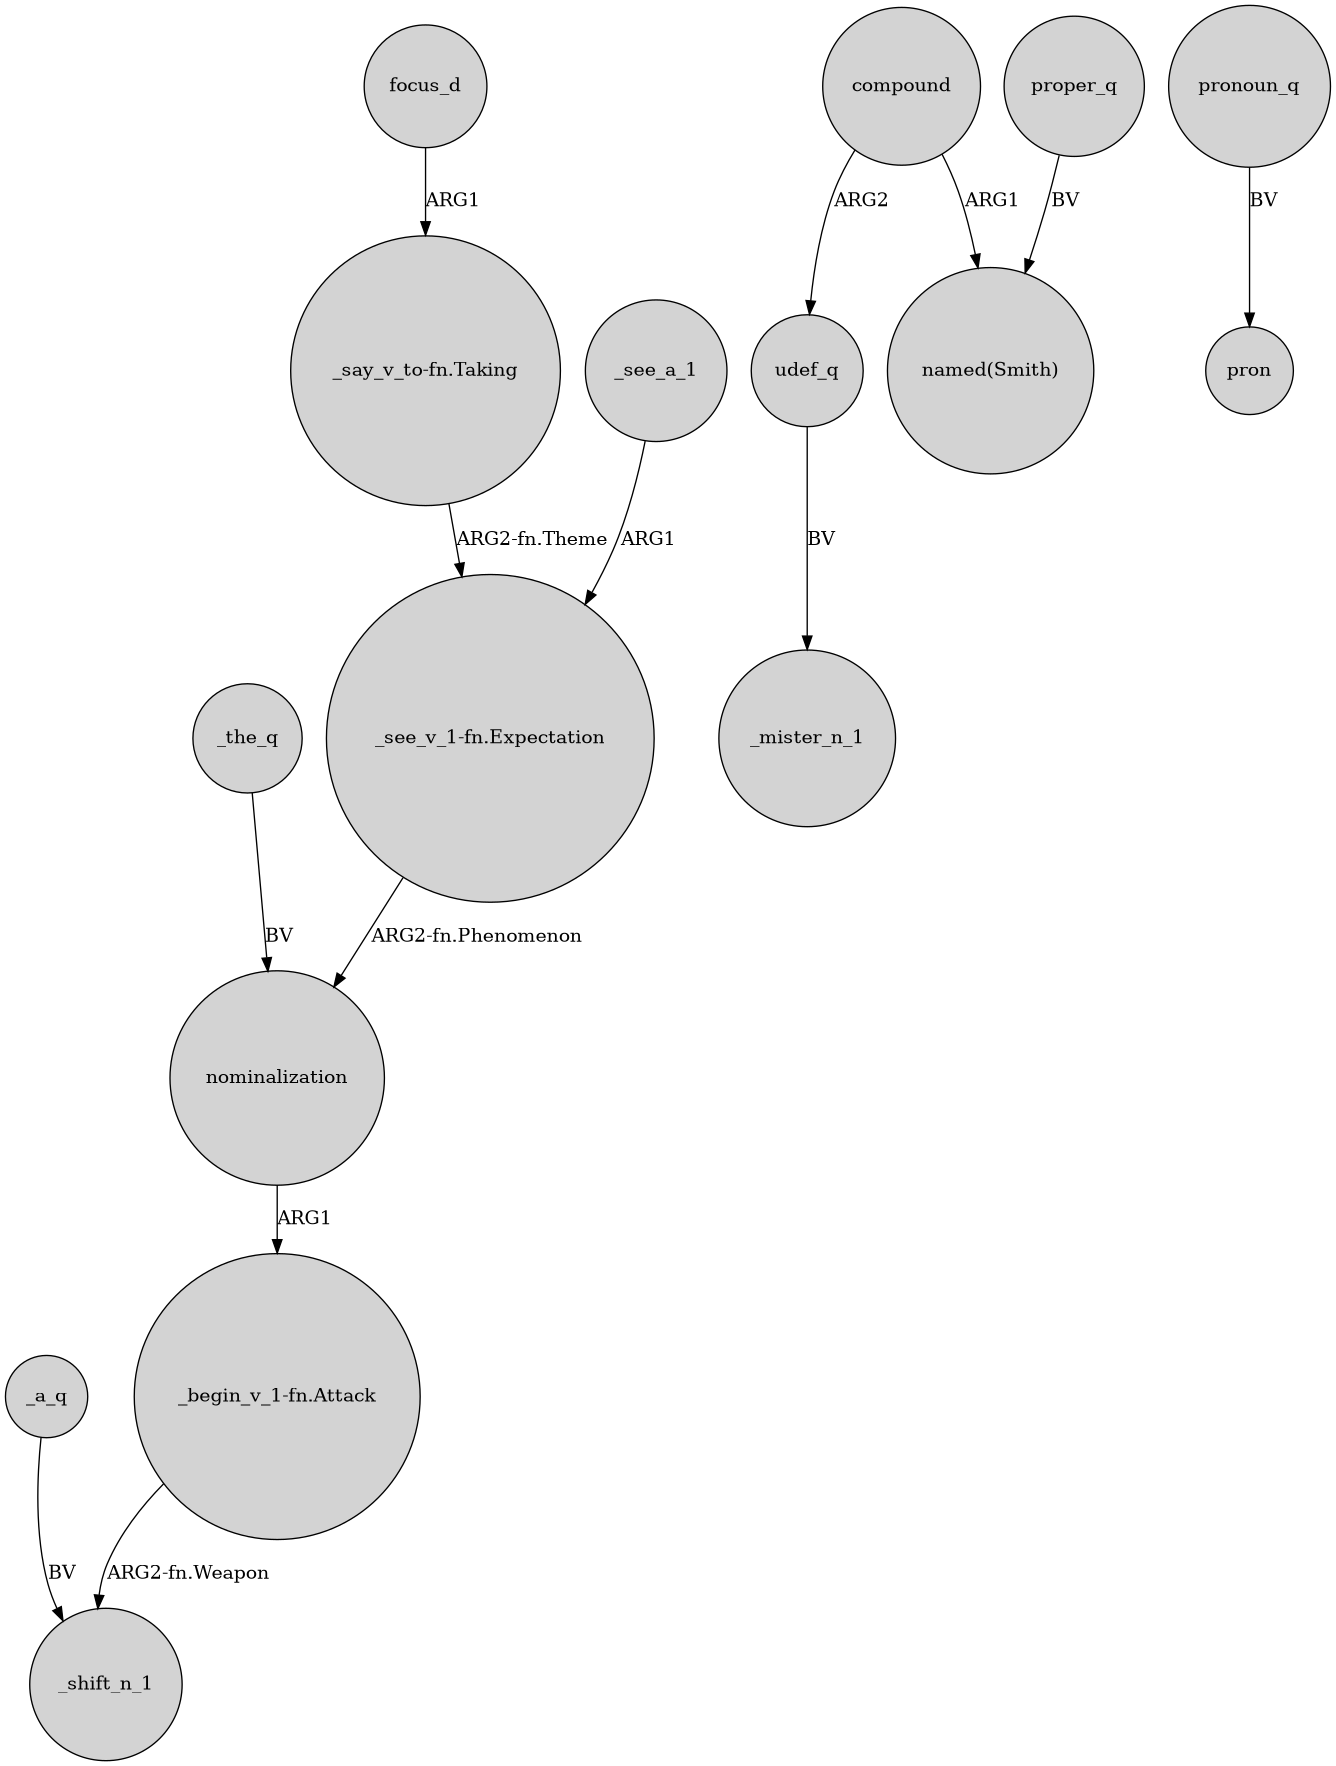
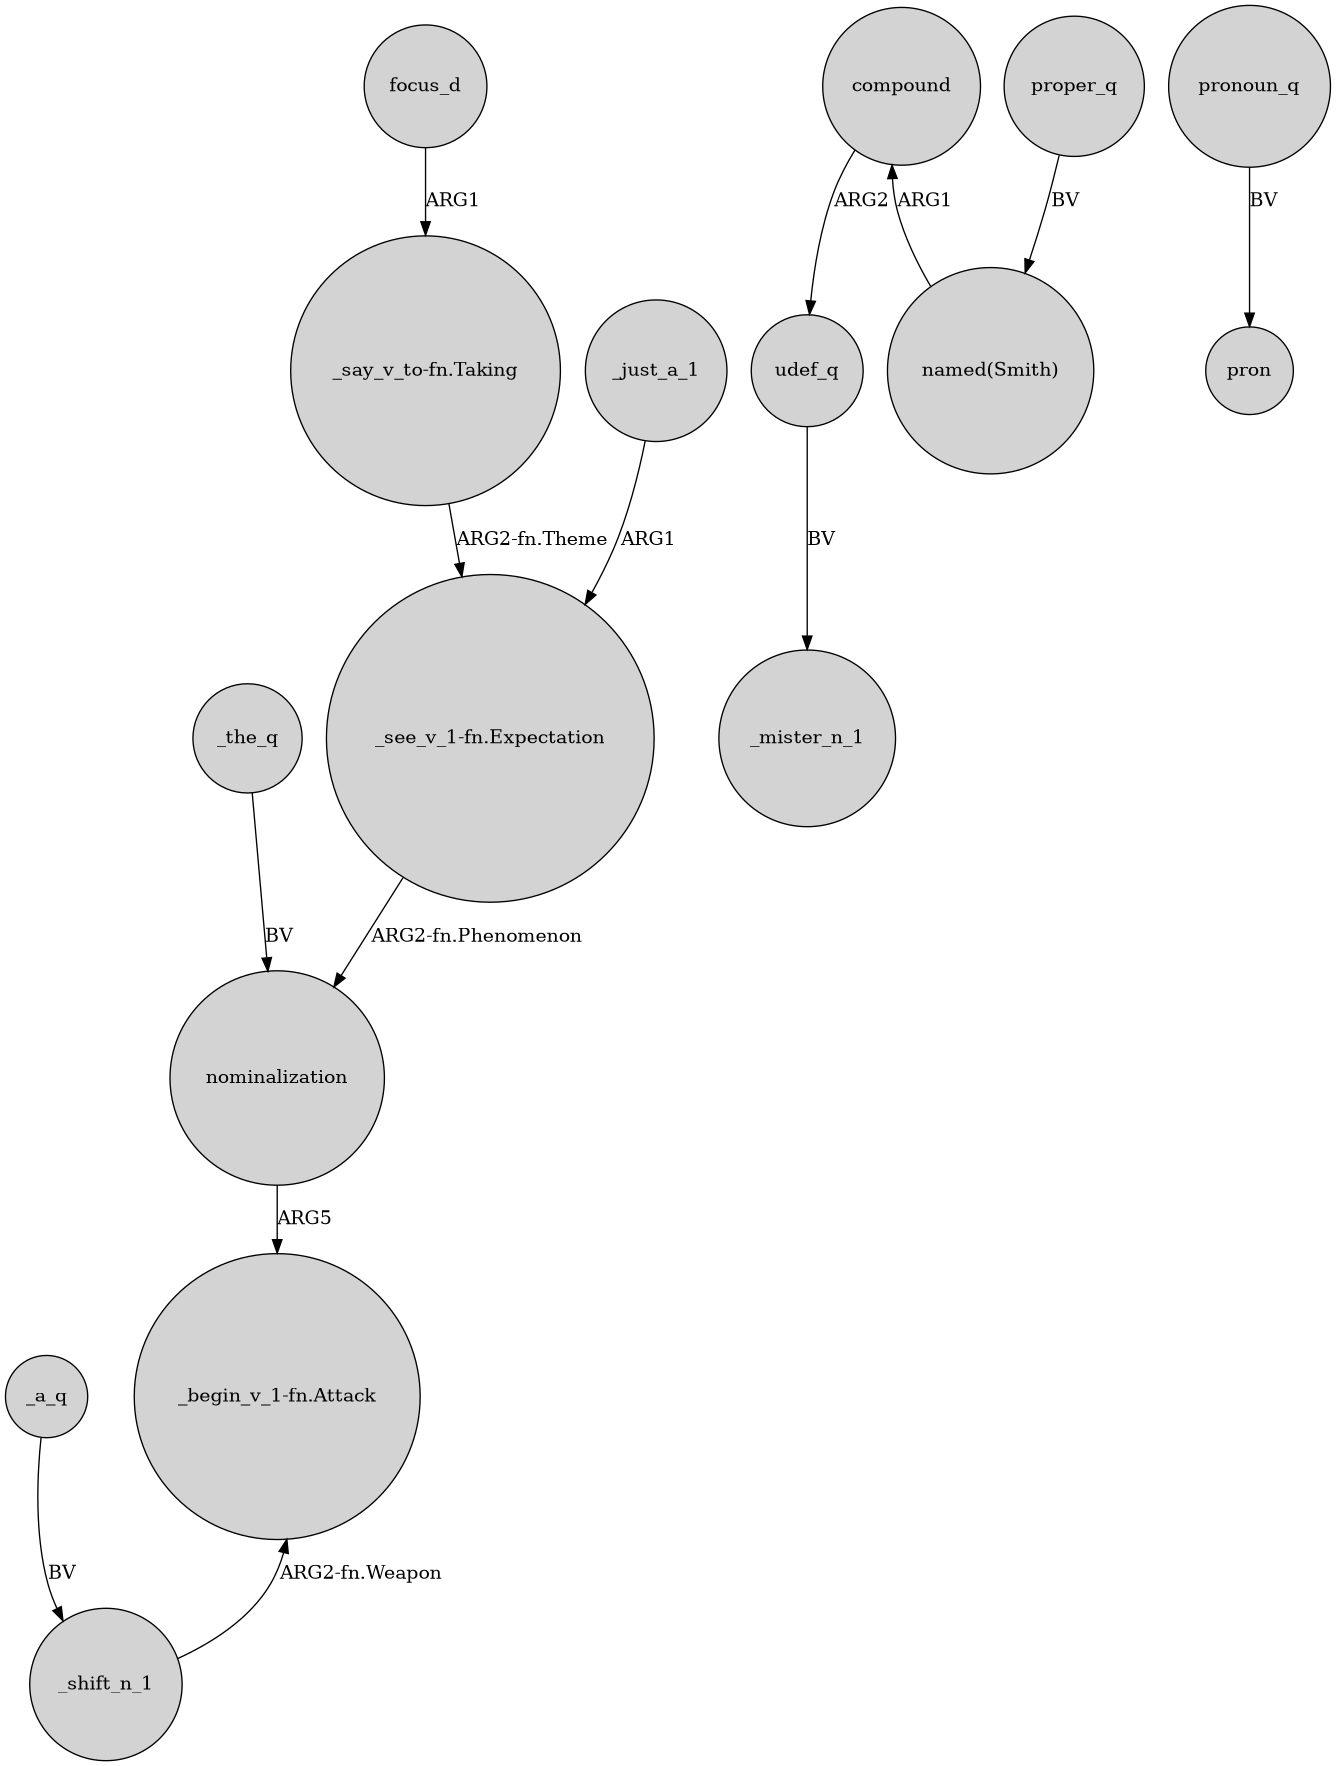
(962, 203) -> (905, 235)
(656, 371) -> (656, 371)
(305, 1219) -> (305, 1219)
(123, 1535) -> (243, 1617)
